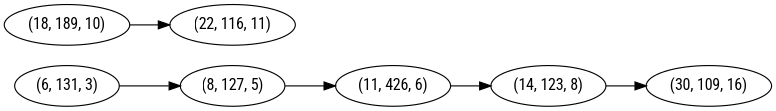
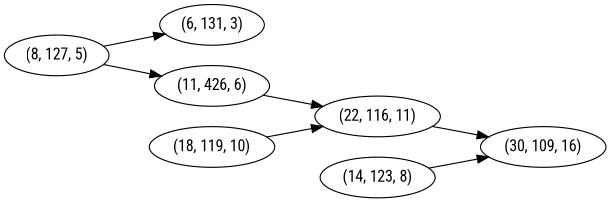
(67, 25) -> (212, 147)
(144, 86) -> (129, 41)
(465, 86) -> (287, 100)
none -> (455, 131)
